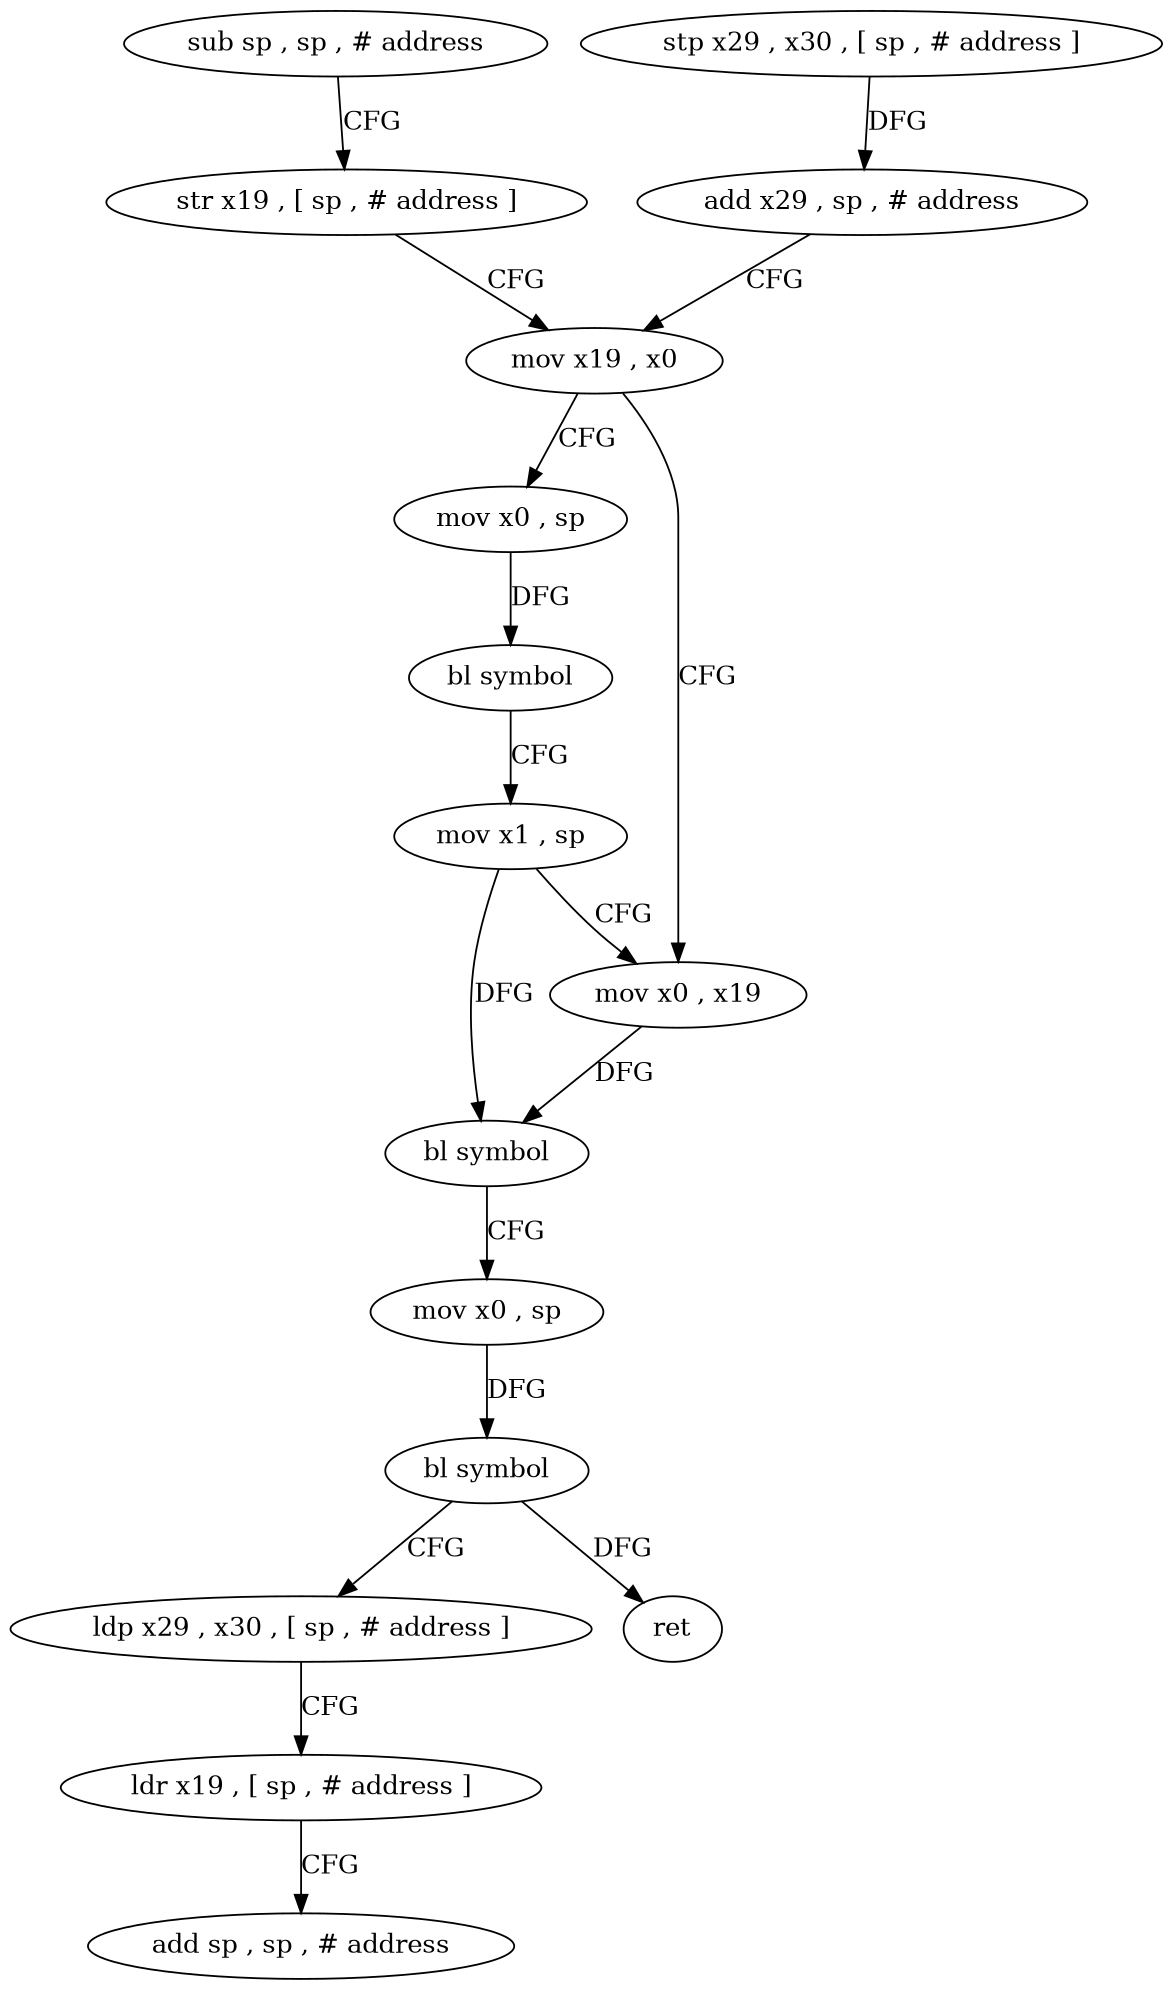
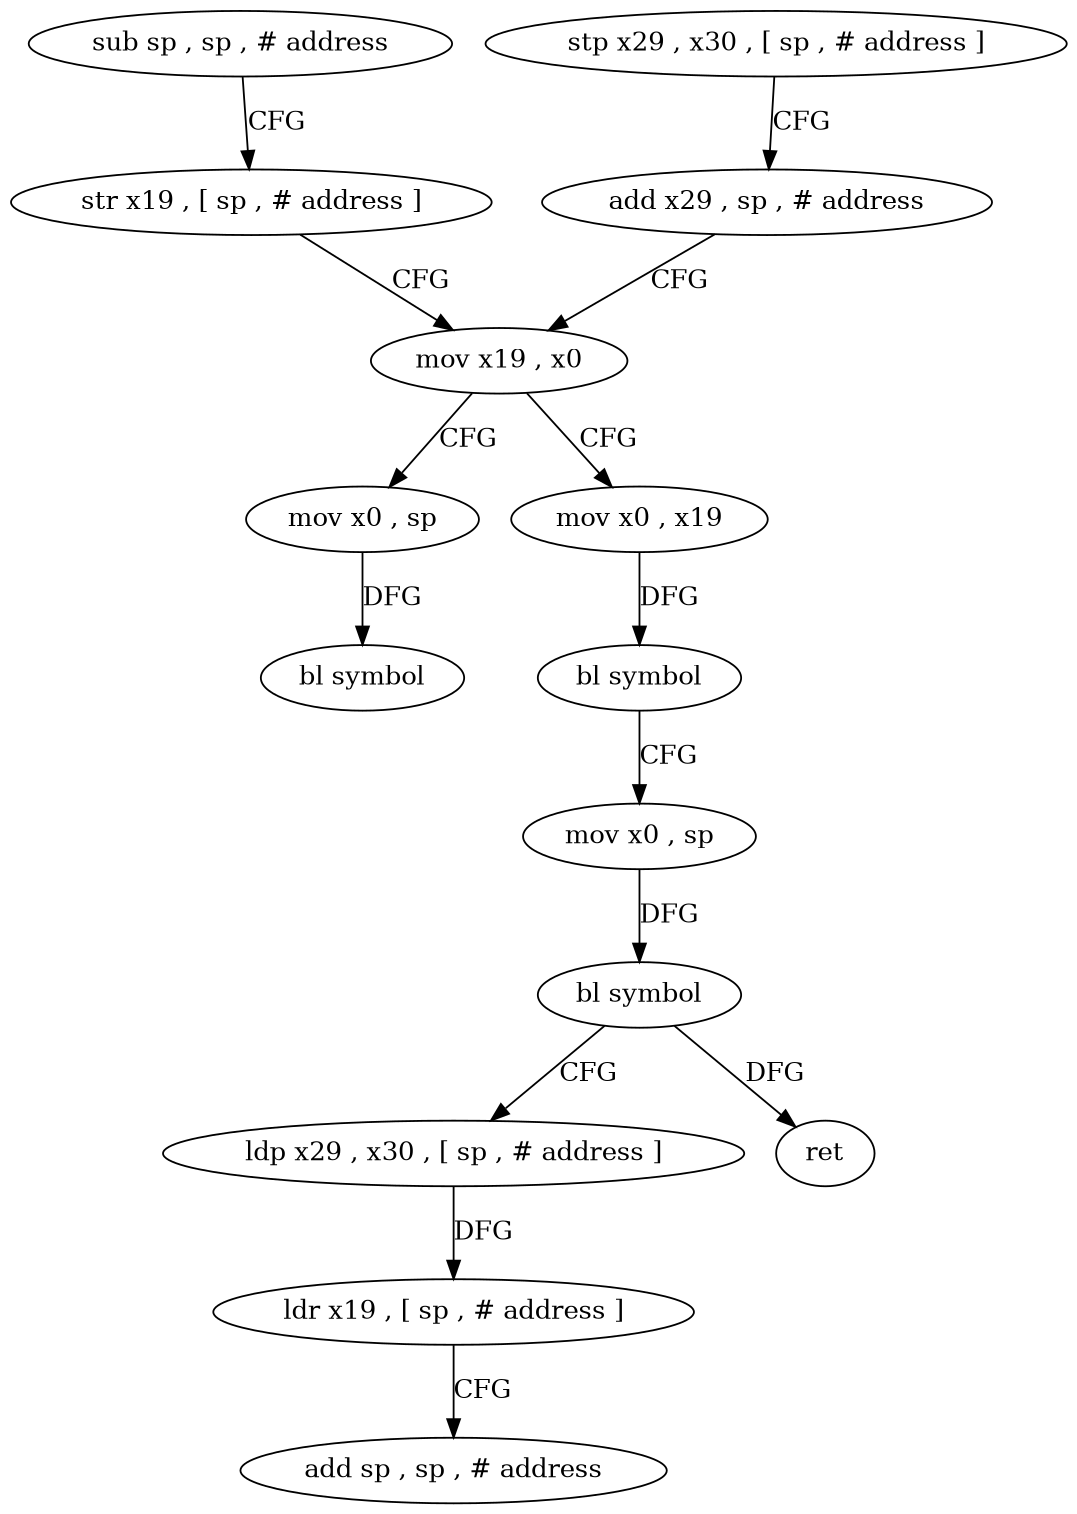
(898, 123) -> (802, 123)
(511, 836) -> none
(330, 1708) -> (484, 1233)
